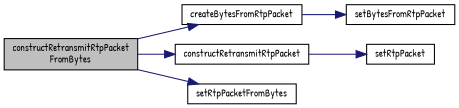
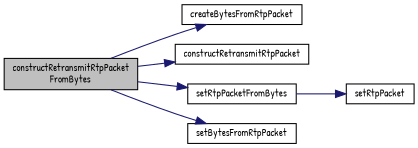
(319, 15) -> (153, 106)
(332, 54) -> (316, 94)
